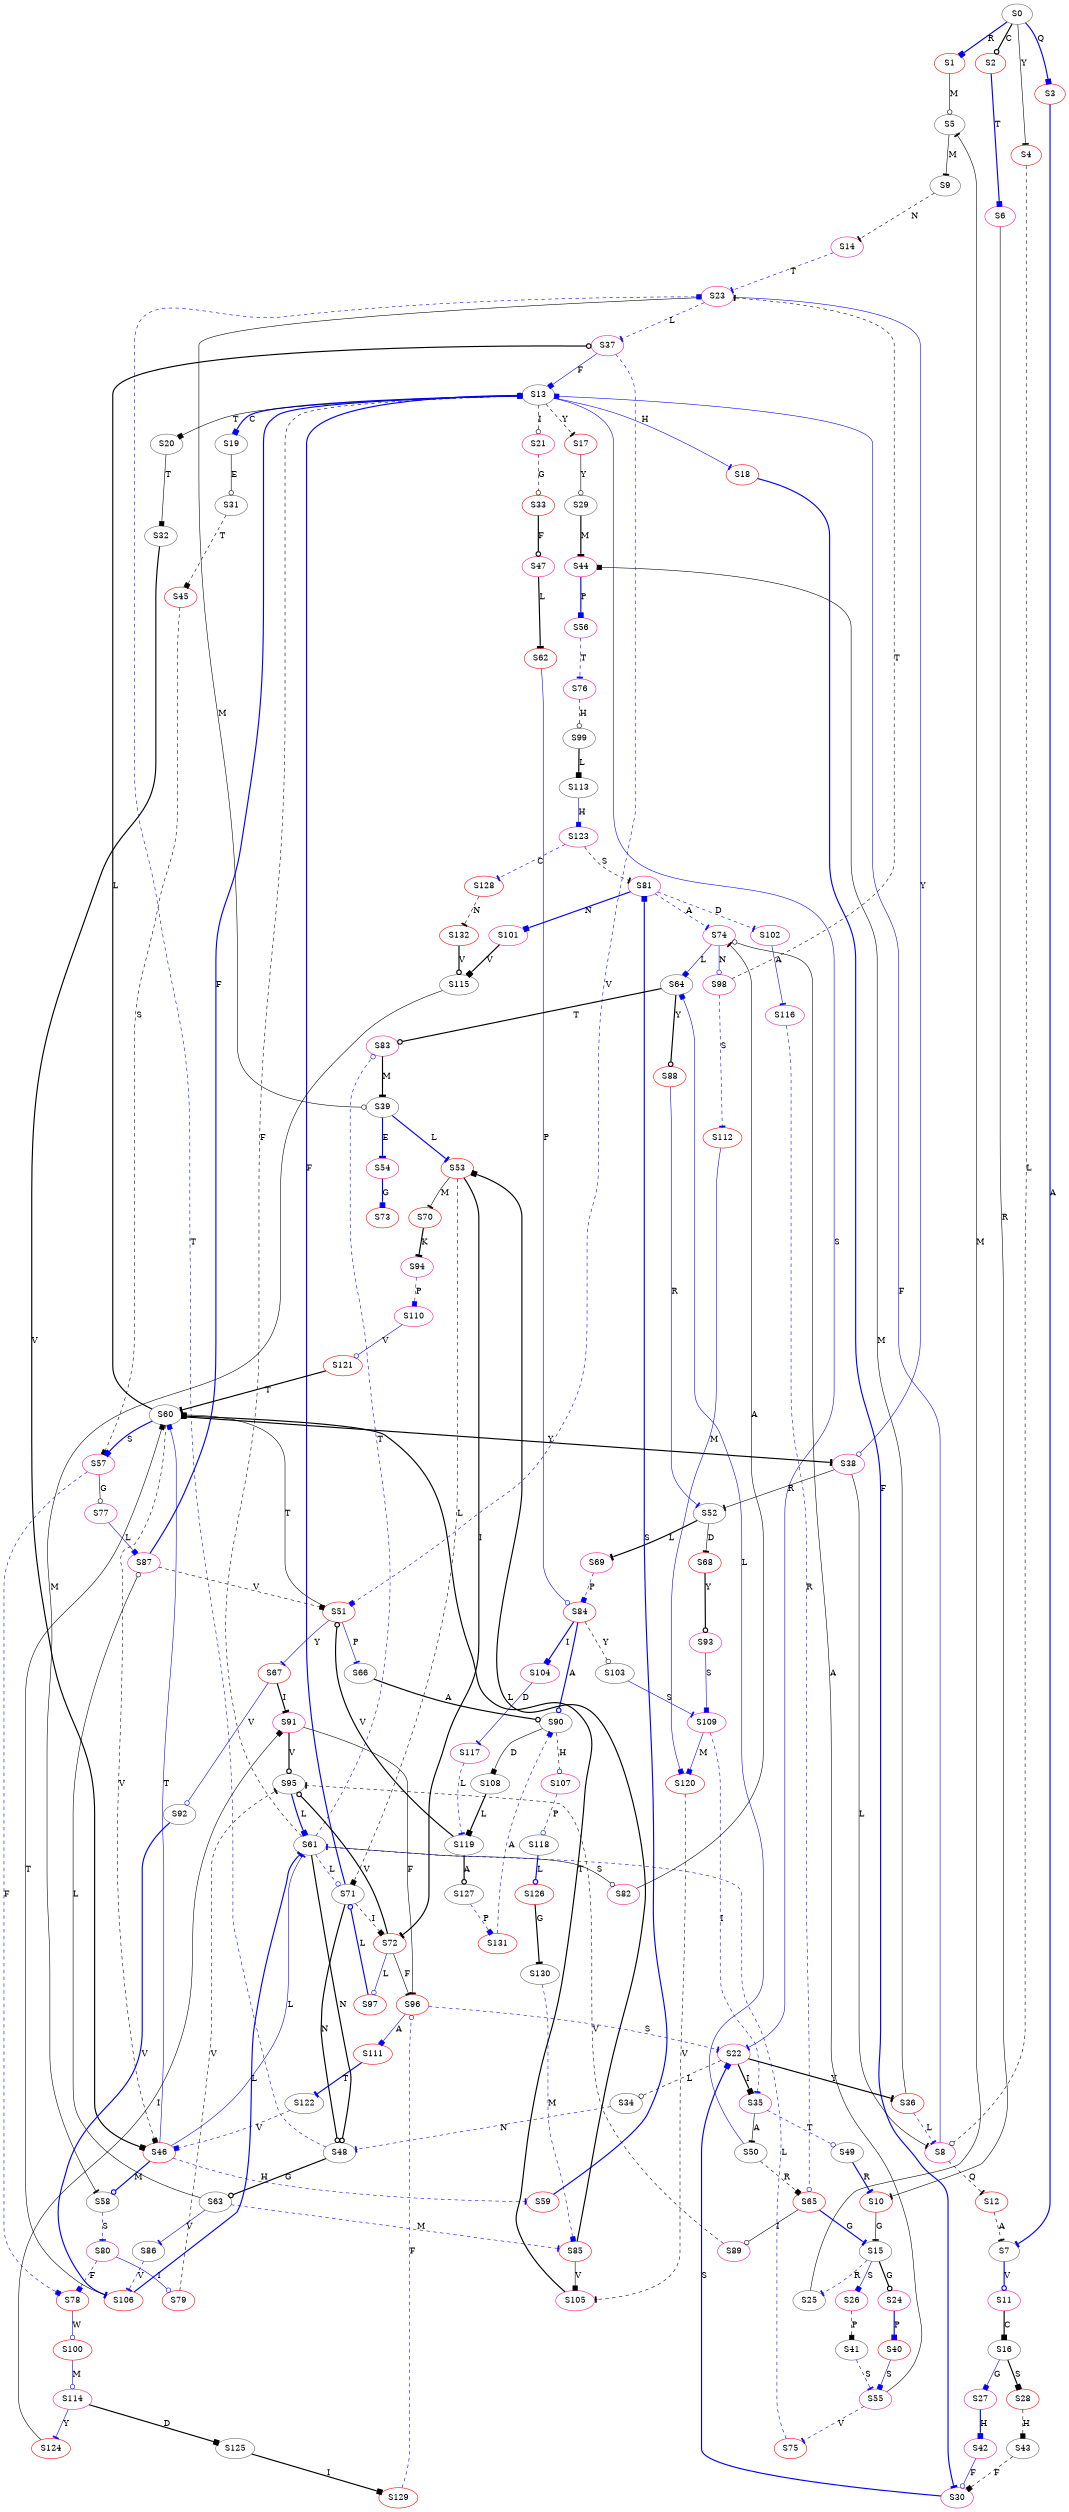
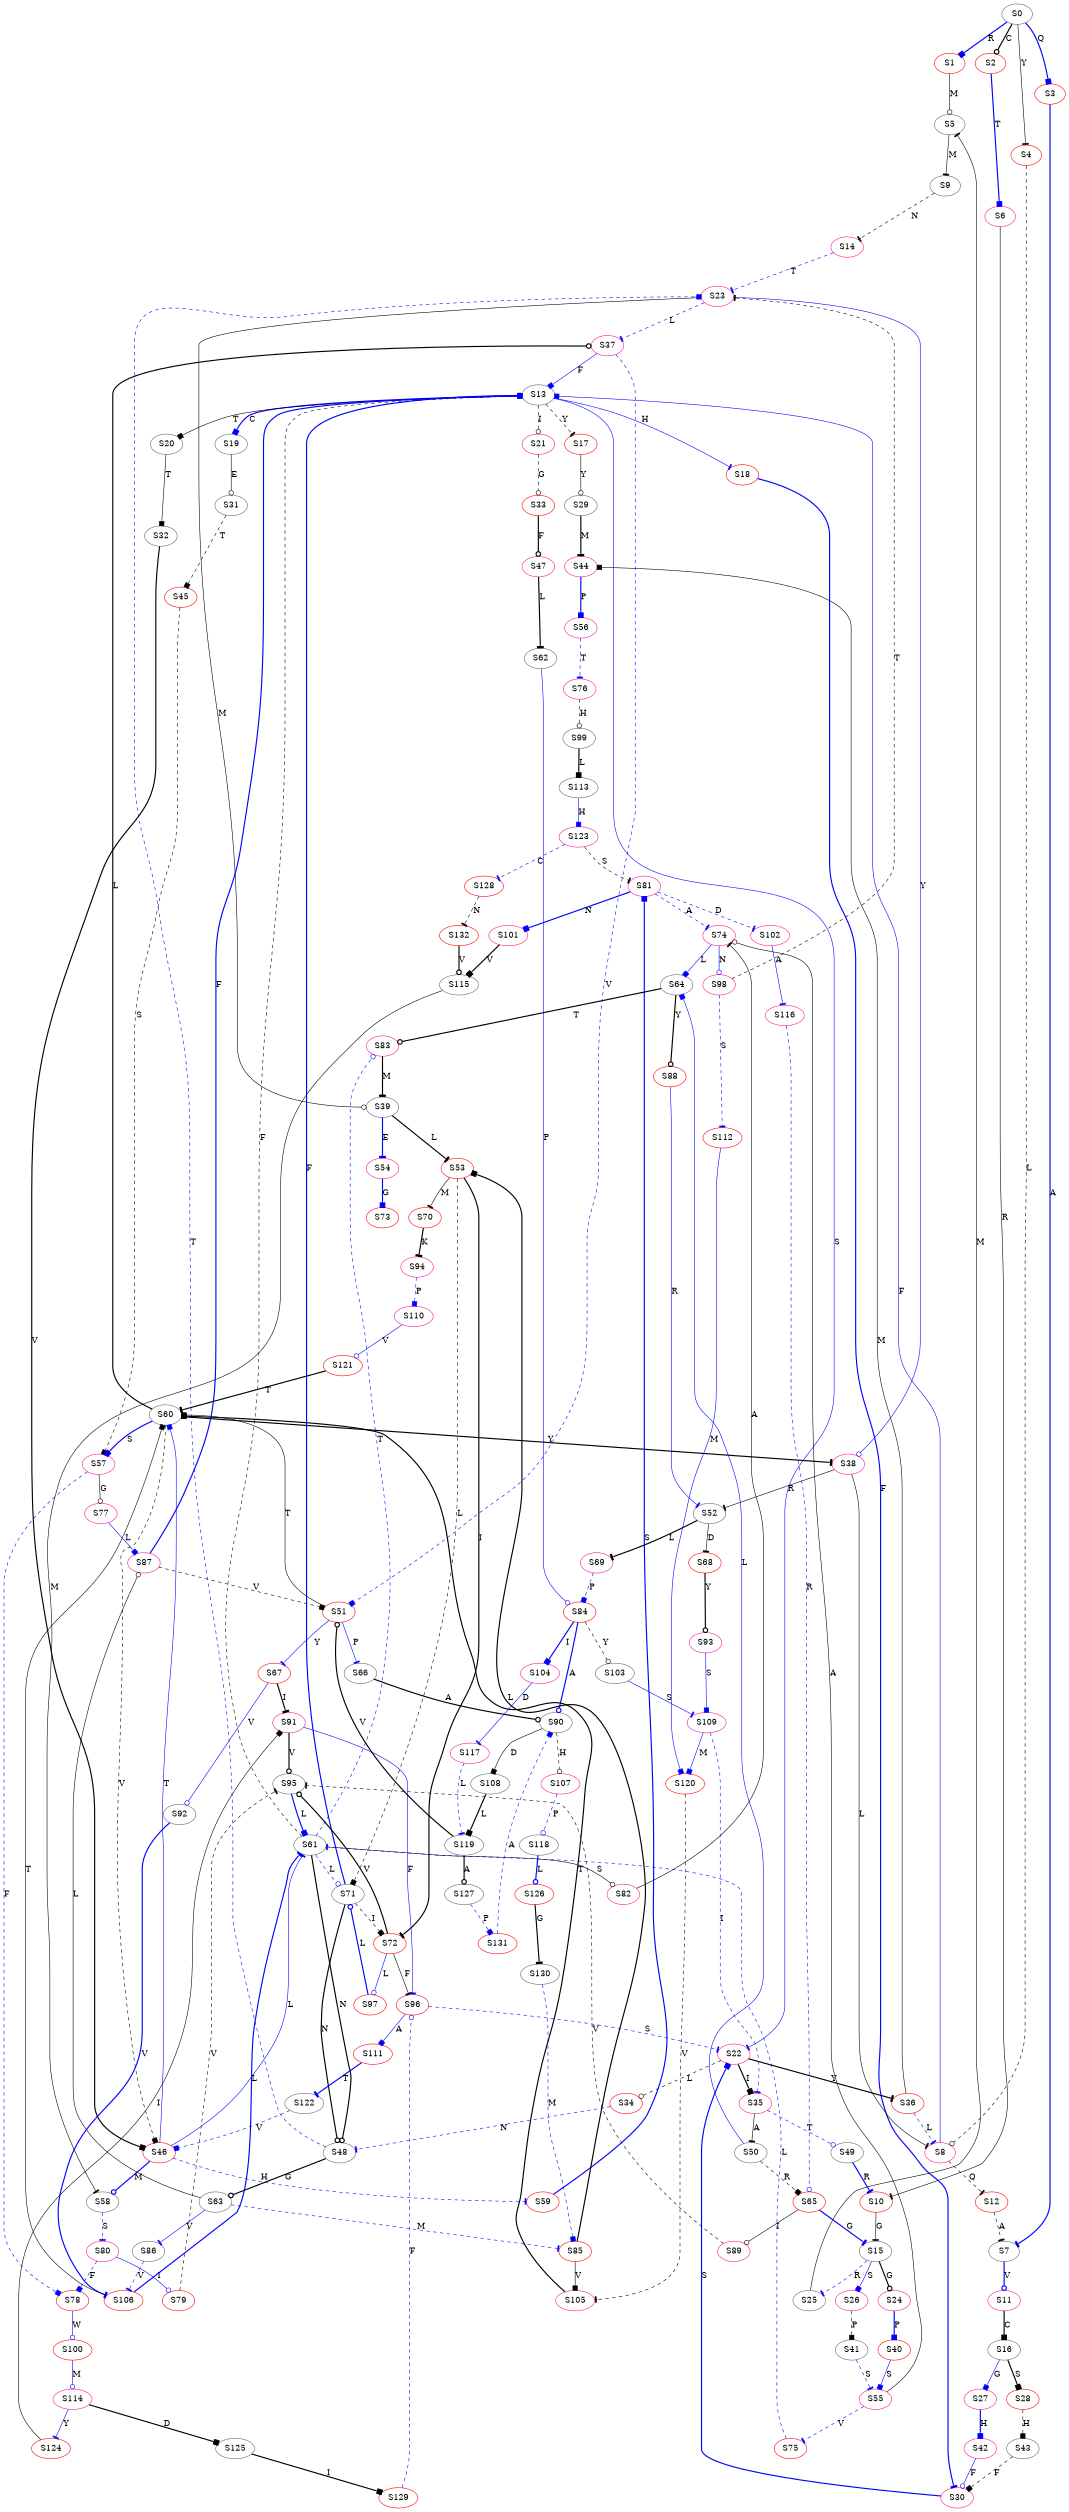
(541, 658) -> (541, 658)
(419, 1137) -> (419, 1137)
(407, 1827) -> (407, 1827)
(626, 2103) -> (626, 2103)
